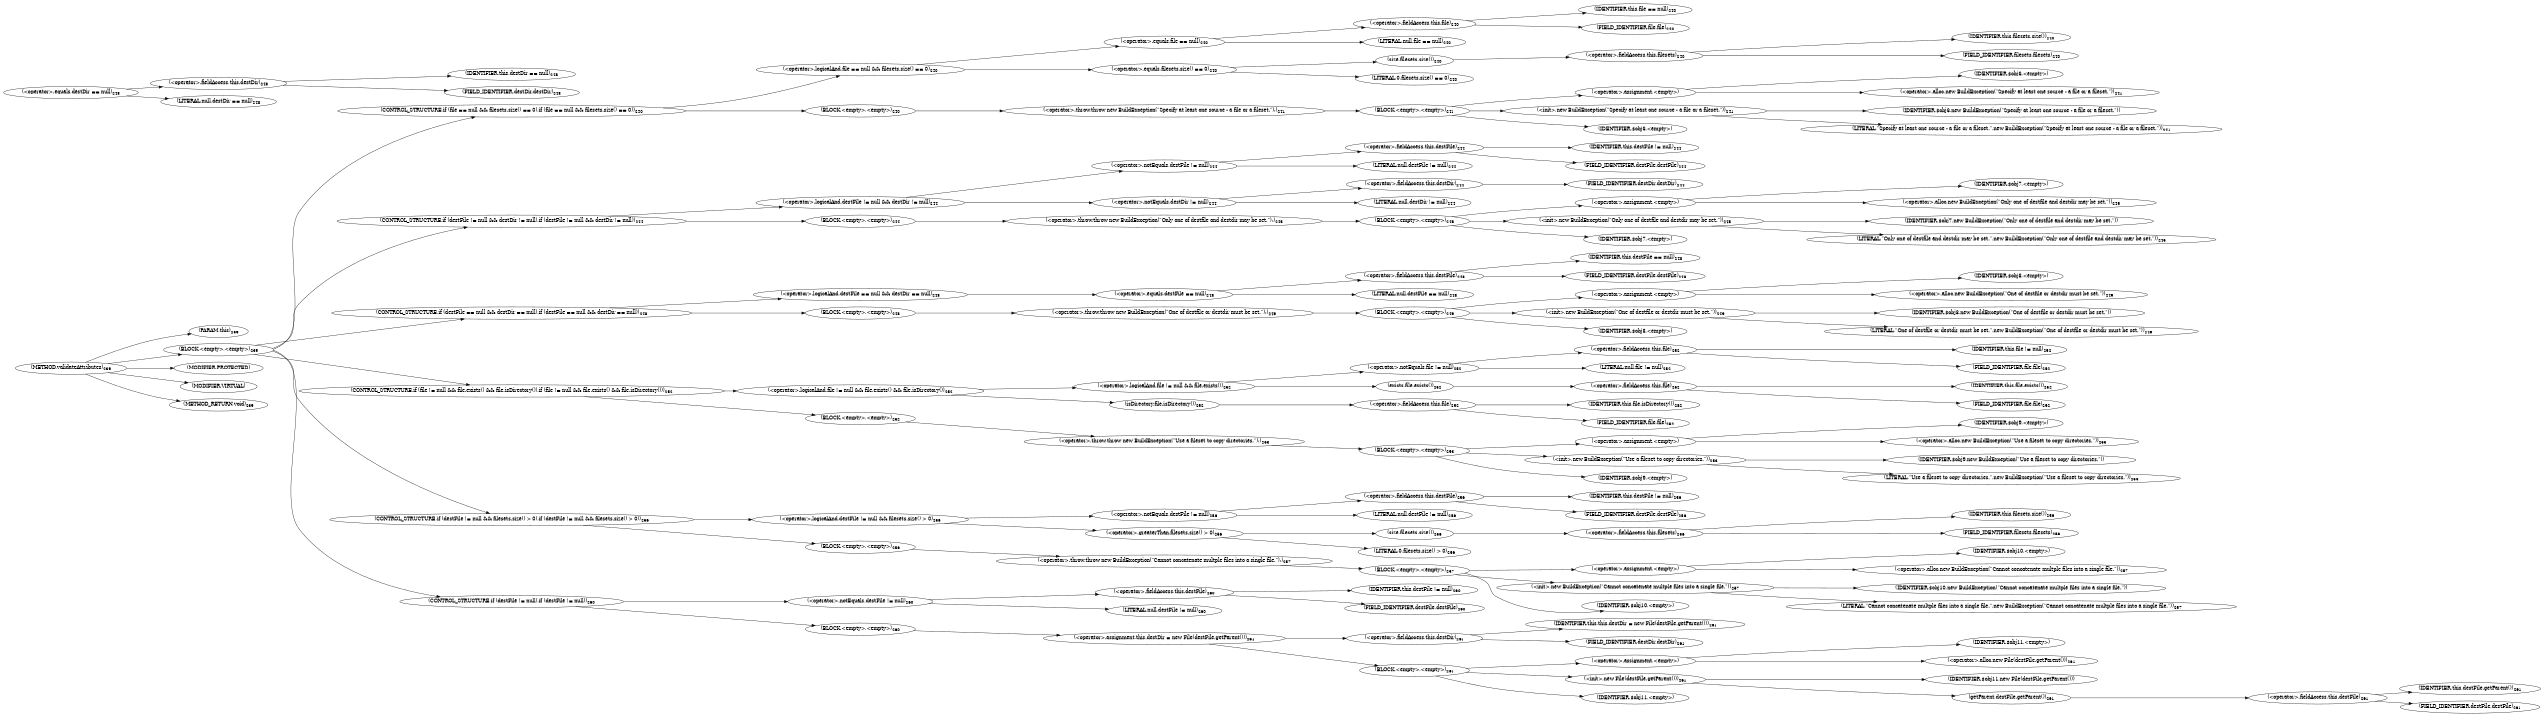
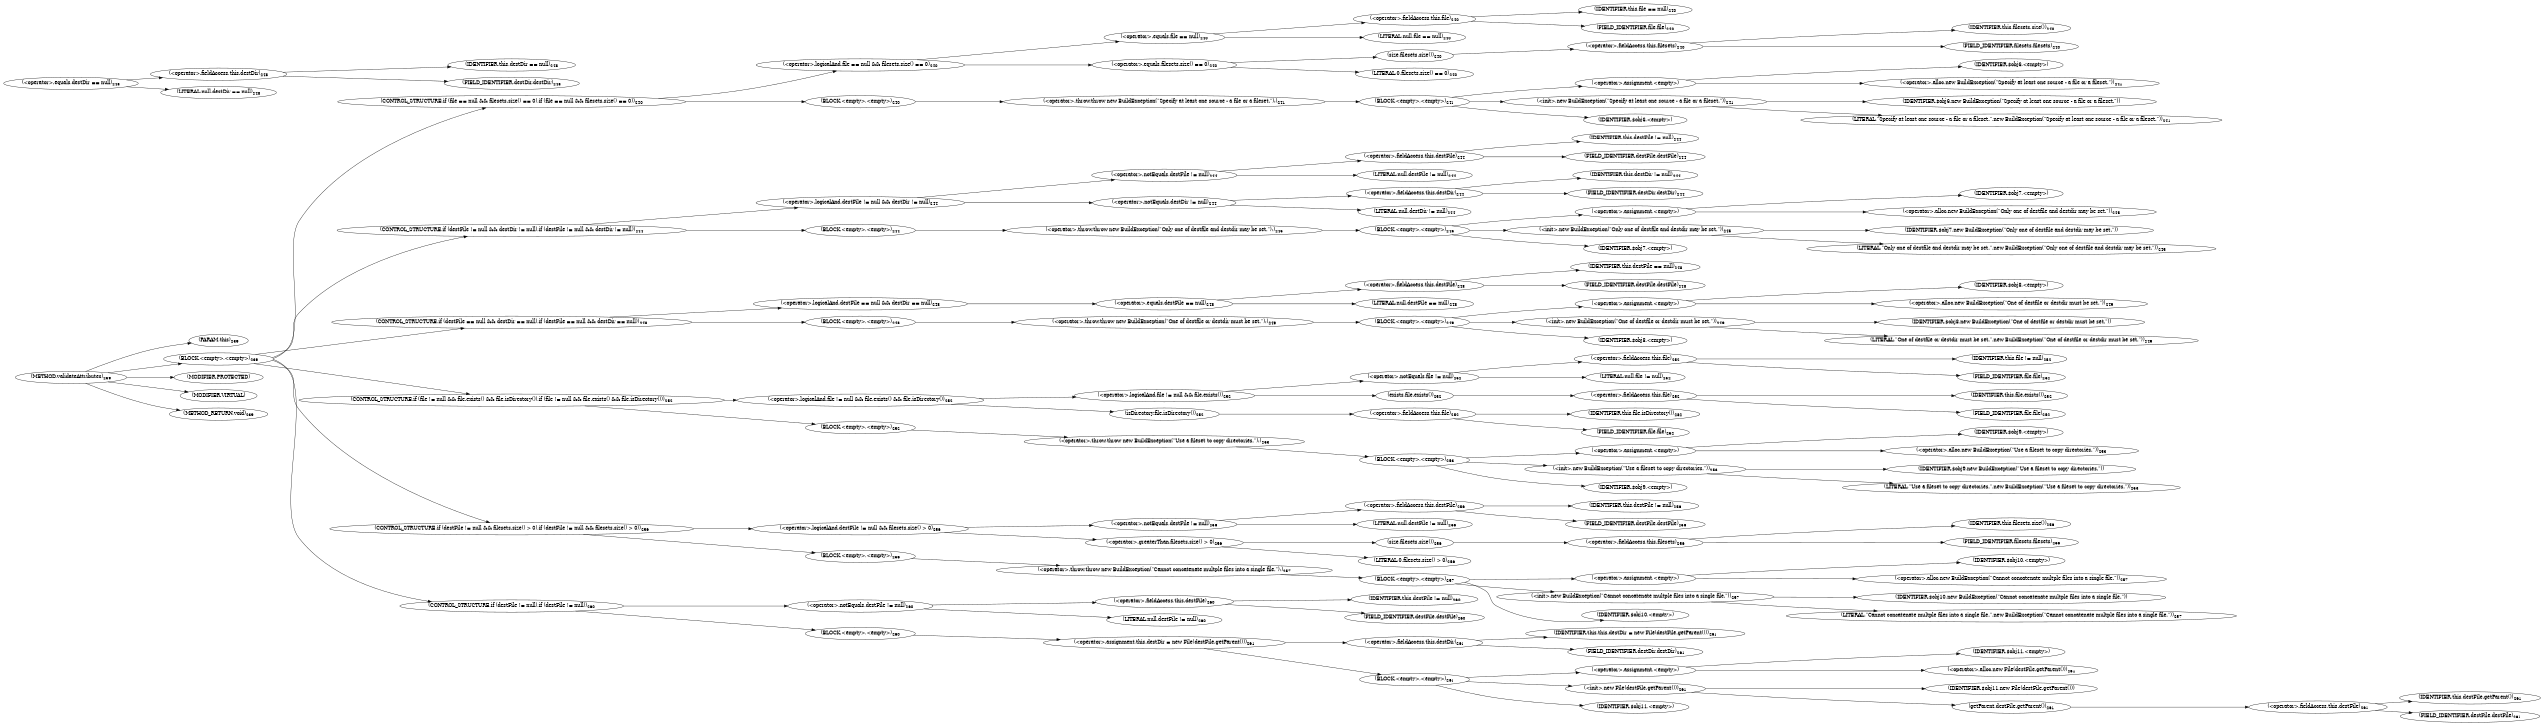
none -> (1635, 175)
